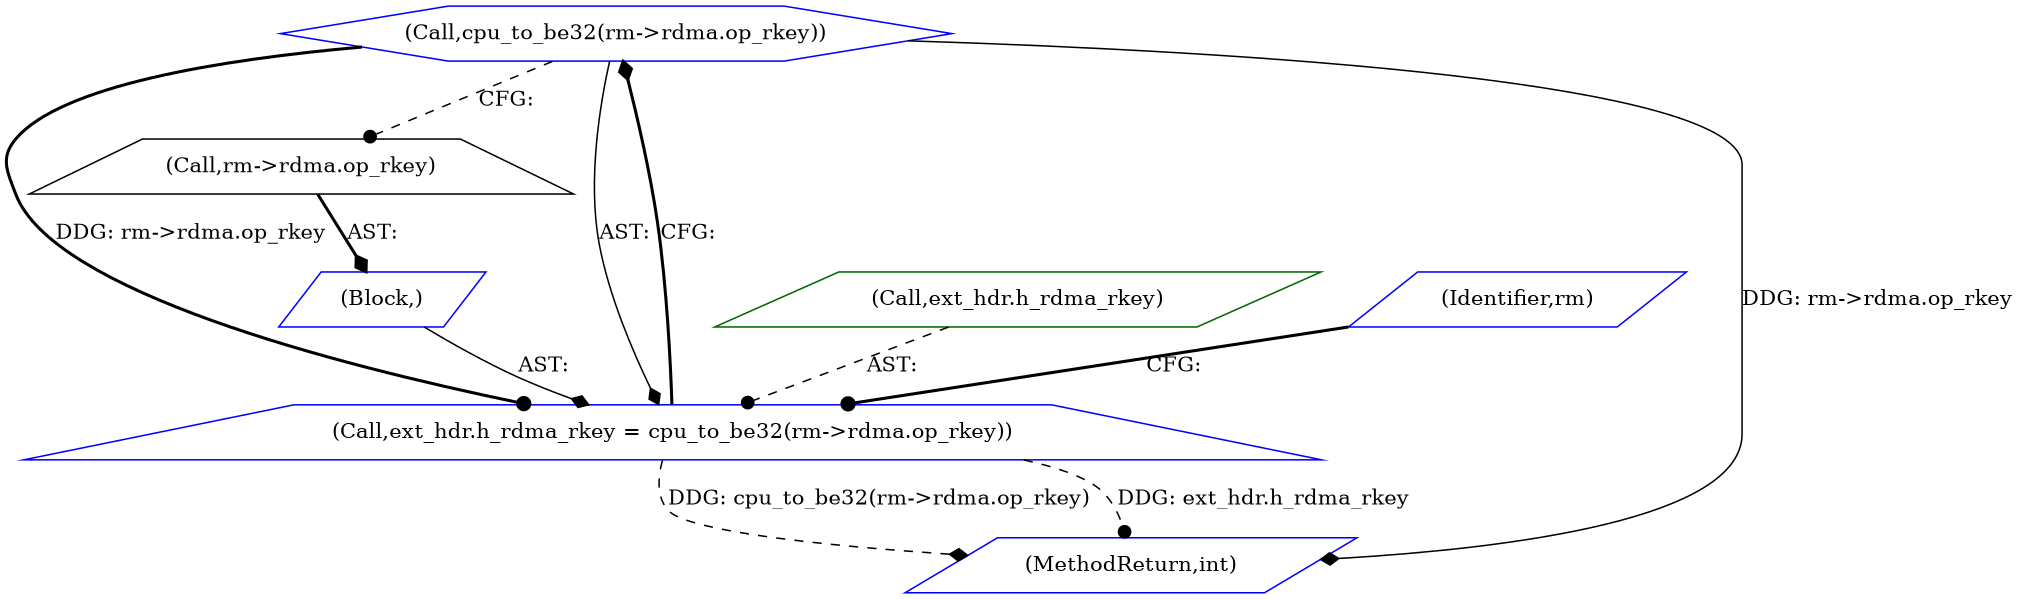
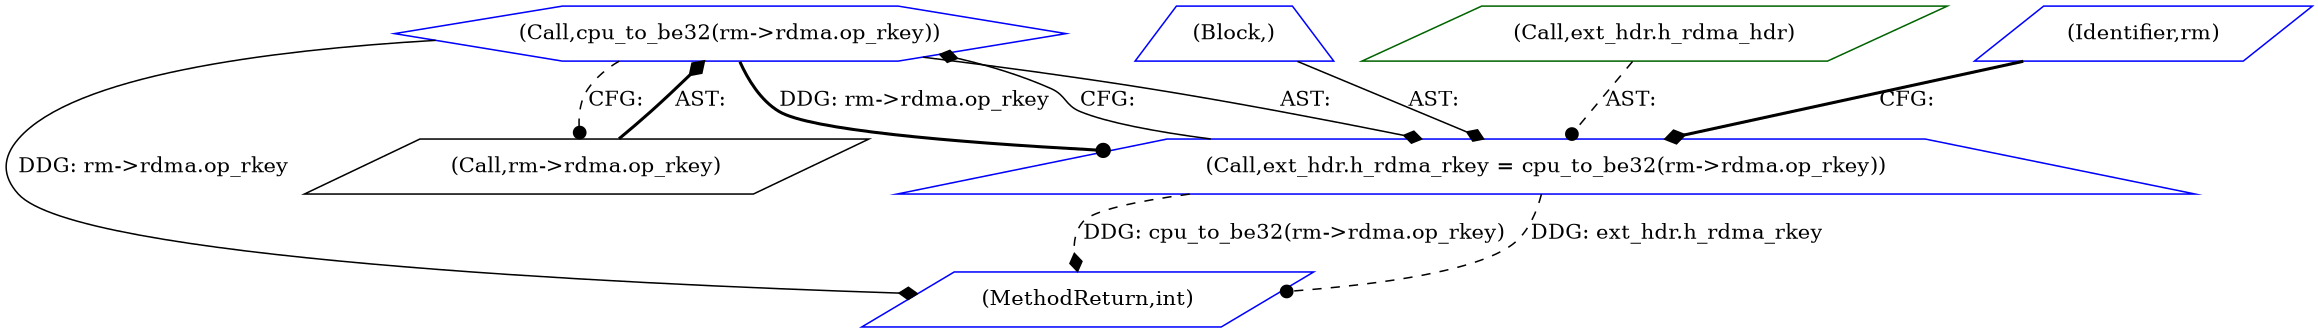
(301, 167) -> (587, 167)
(337, 225) -> (655, 108)
(660, 240) -> (1079, 111)
(382, 299) -> (1234, 34)
(1018, 299) -> (1655, 34)
(1101, 365) -> (1854, 98)
